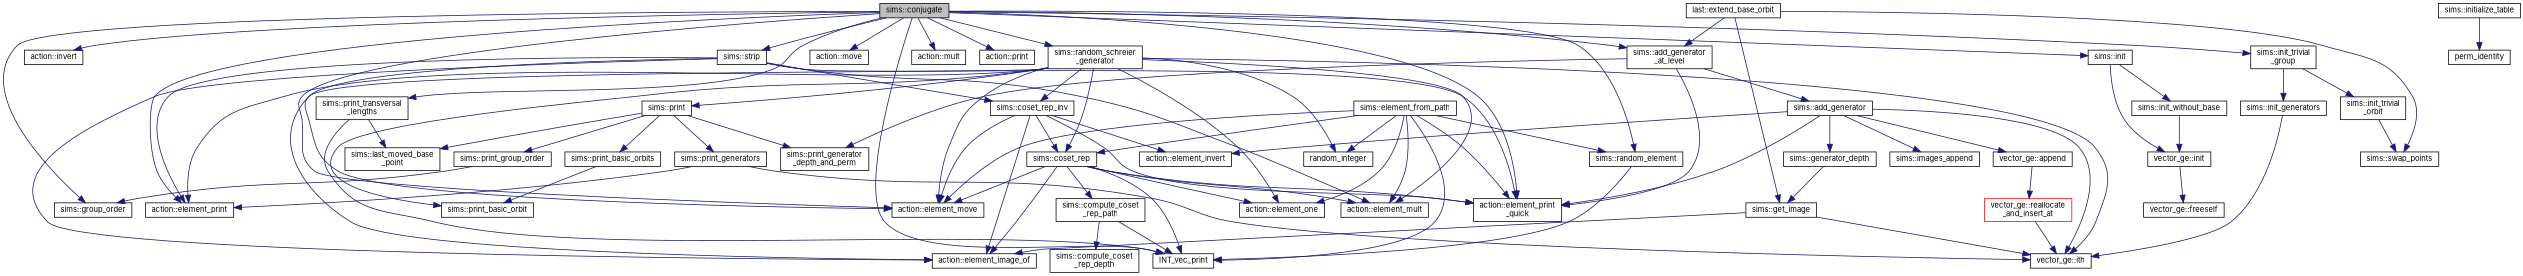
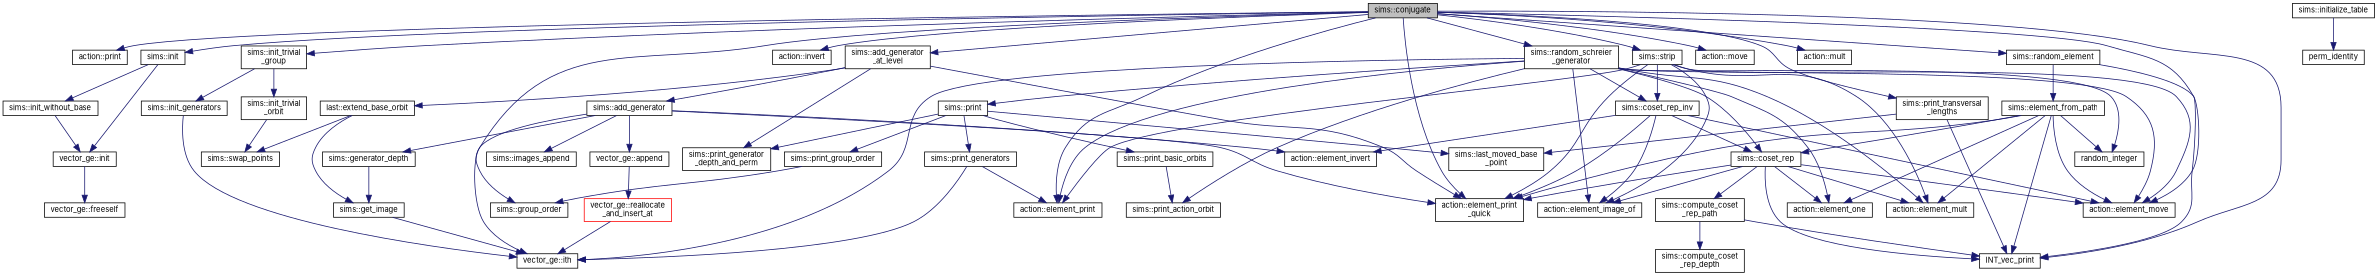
(1703, 33) -> (634, 92)
(1525, 135) -> (2053, 79)
(487, 210) -> (1173, 210)
(1384, 231) -> none
